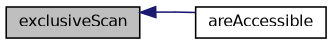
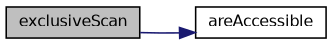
(176, 12) -> (160, 33)
